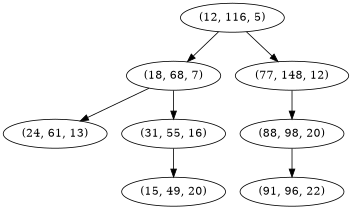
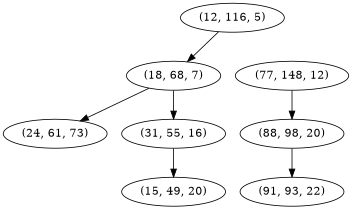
(259, 44) -> none
(55, 134) -> (55, 134)
(292, 192) -> (292, 192)
